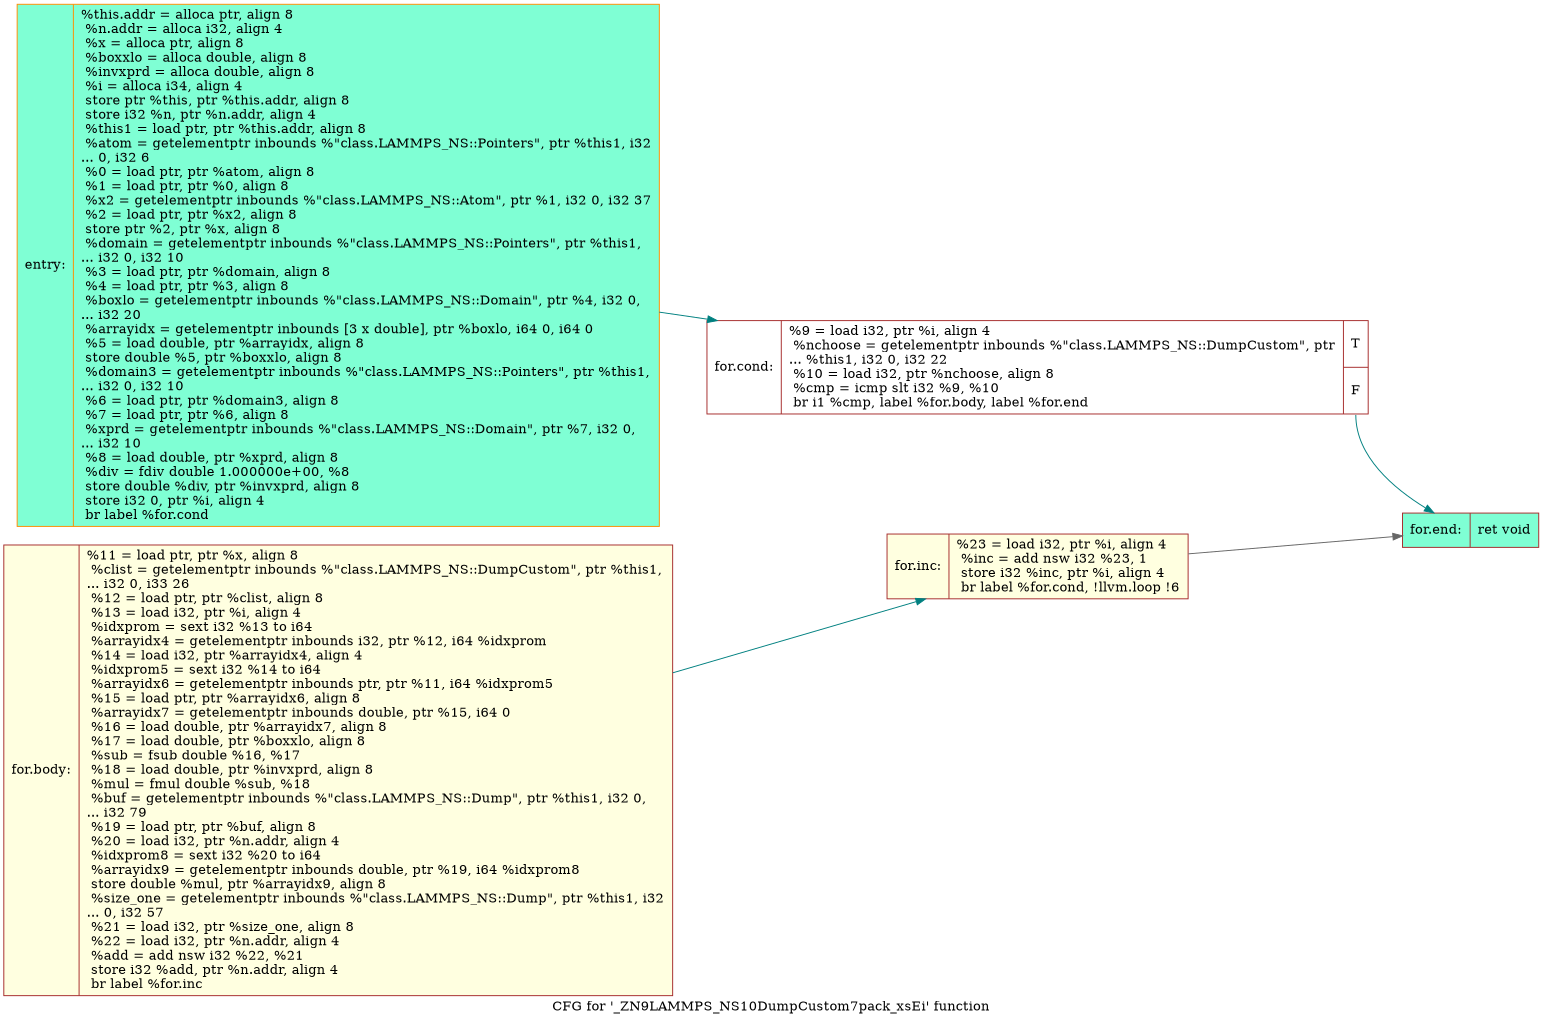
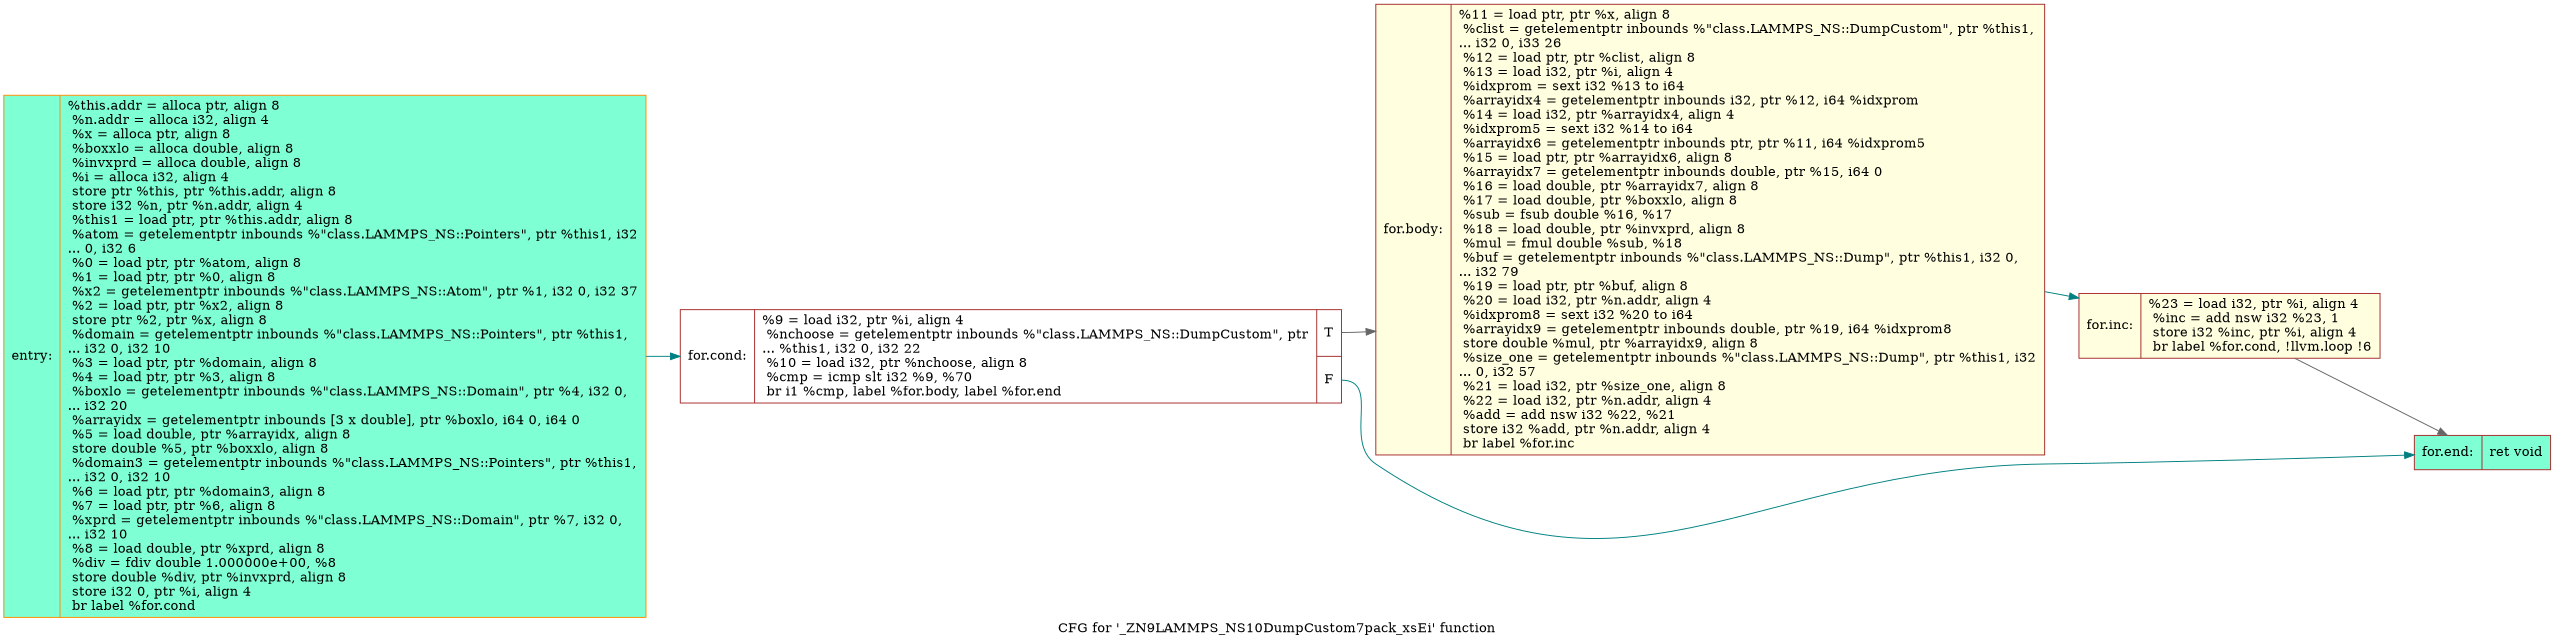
(162, 86) -> (149, 177)
none -> (1354, 332)
(894, 388) -> (868, 377)
